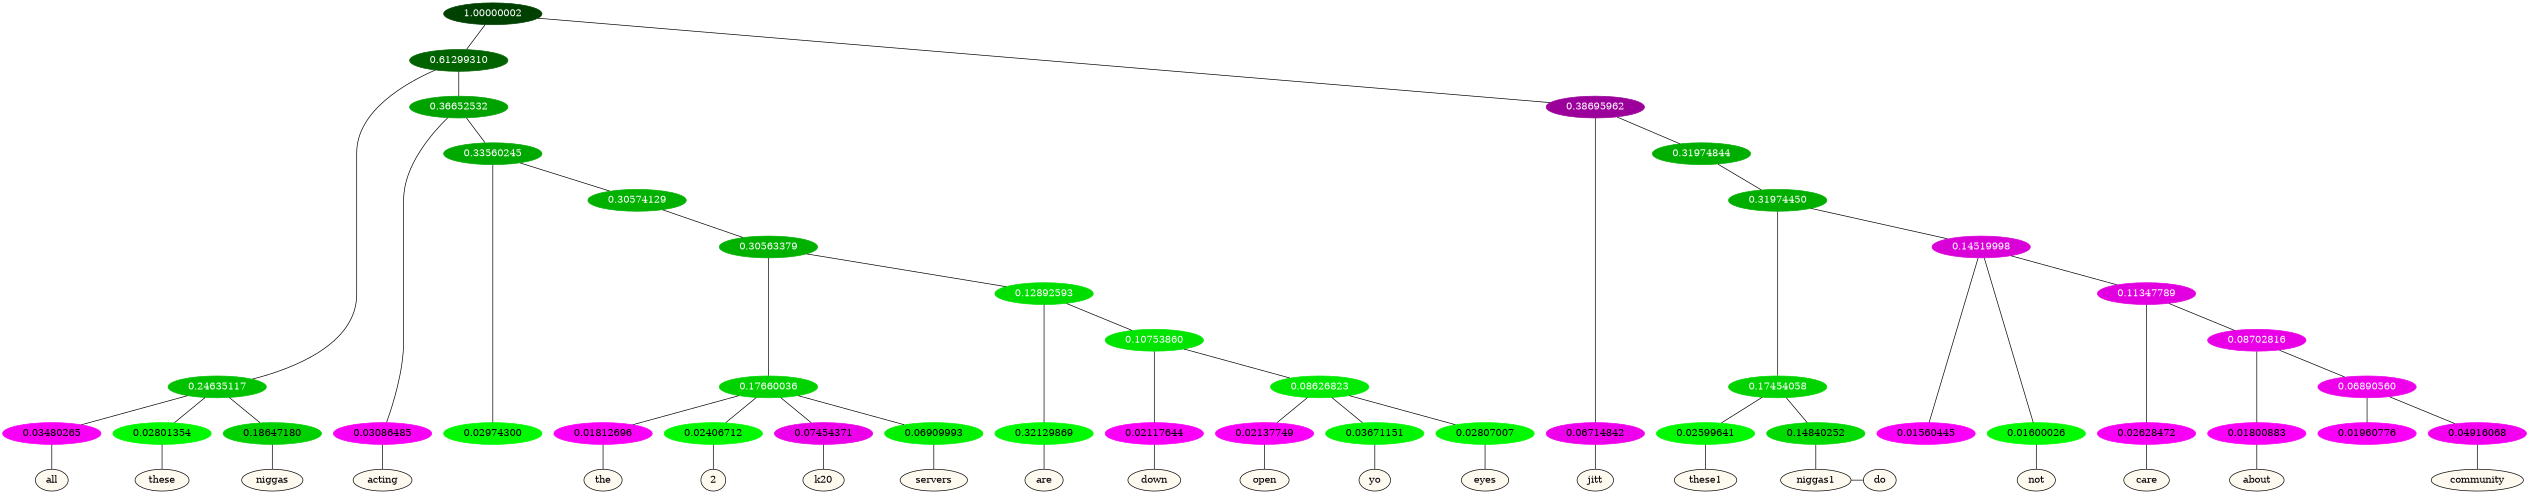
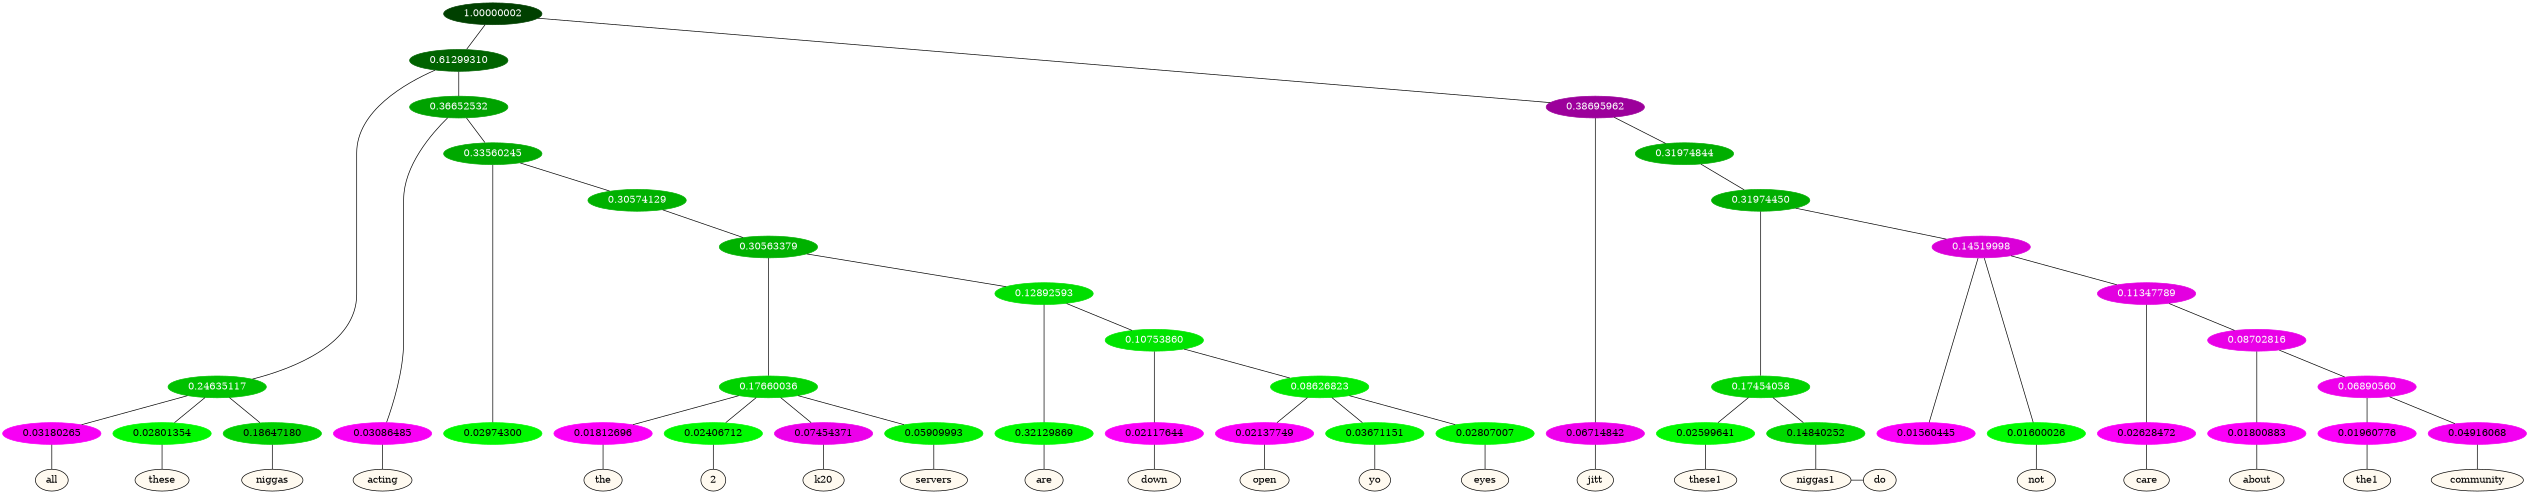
(52, 434) -> (52, 434)
(934, 434) -> (934, 434)
none -> (2367, 480)
